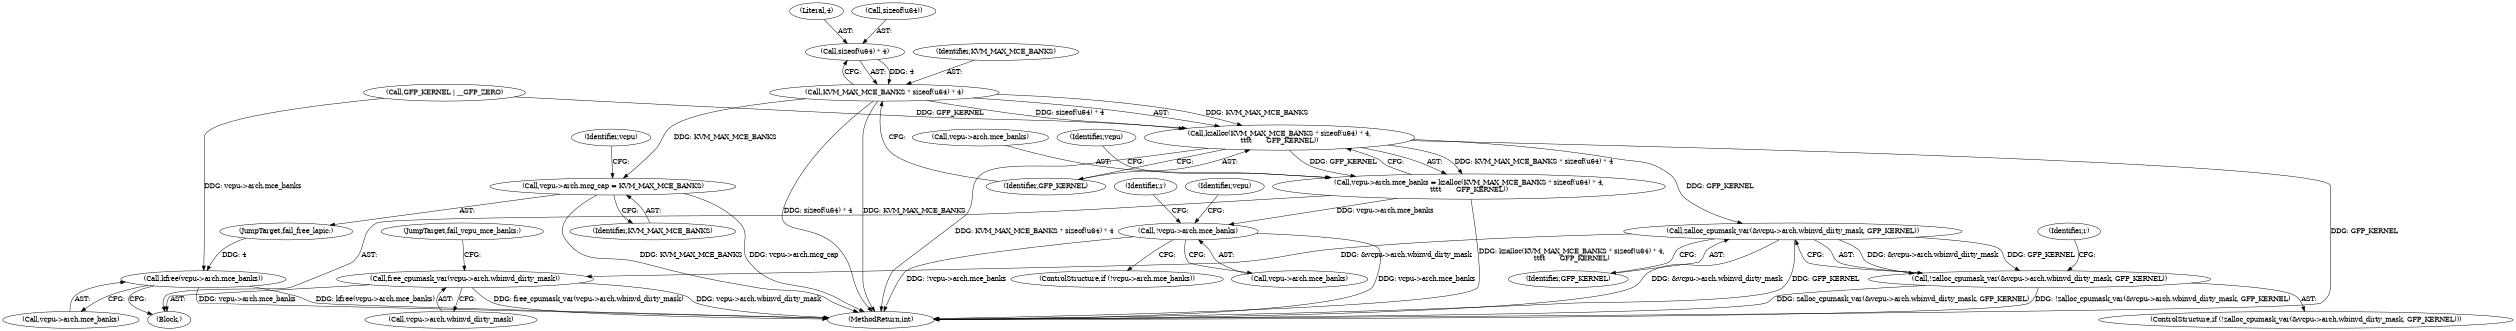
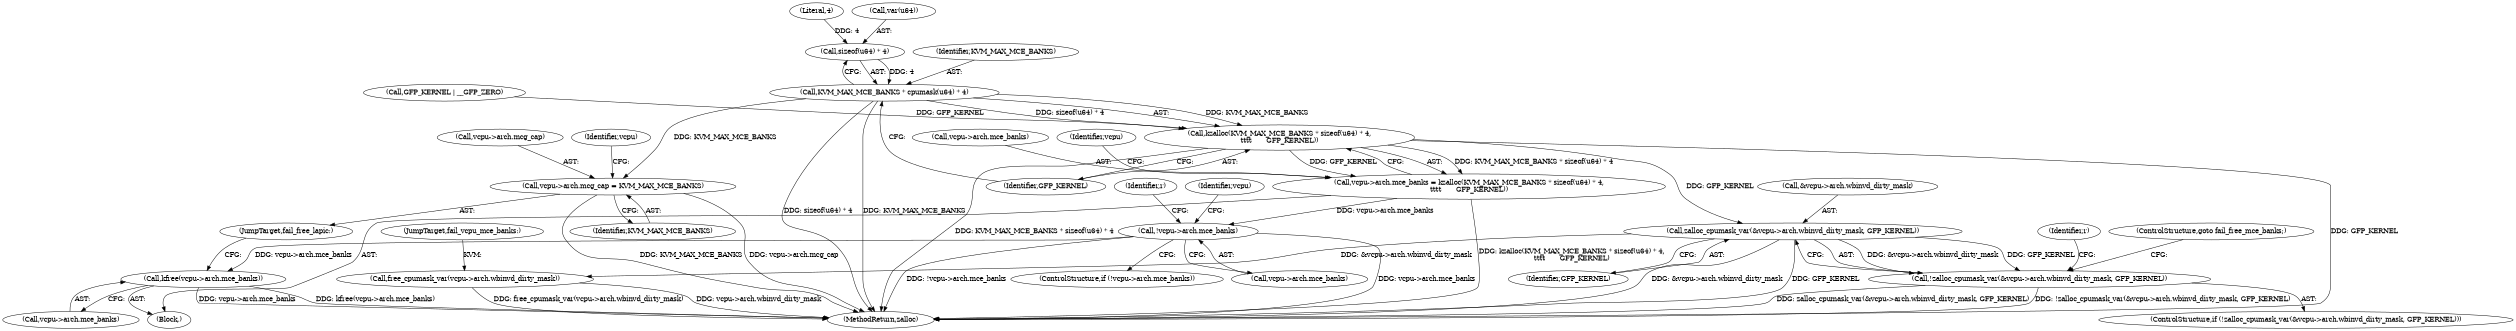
(894, 11) -> (894, 11)
(847, 32) -> (847, 32)
(884, 93) -> (884, 93)
(228, 123) -> (678, 241)
none -> (500, 138)
none -> (1848, 187)
none -> (2211, 231)
(234, 255) -> (234, 255)
(474, 255) -> (474, 255)
(243, 292) -> none
(139, 300) -> (139, 300)
(451, 320) -> none
(881, 320) -> (881, 320)
